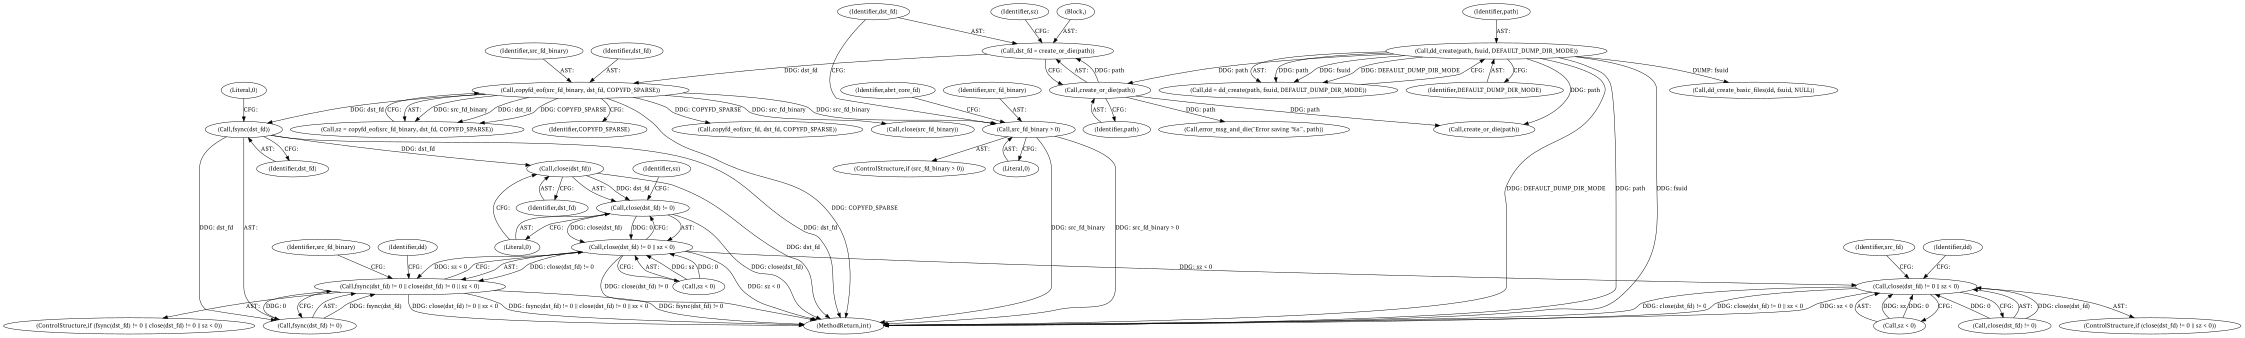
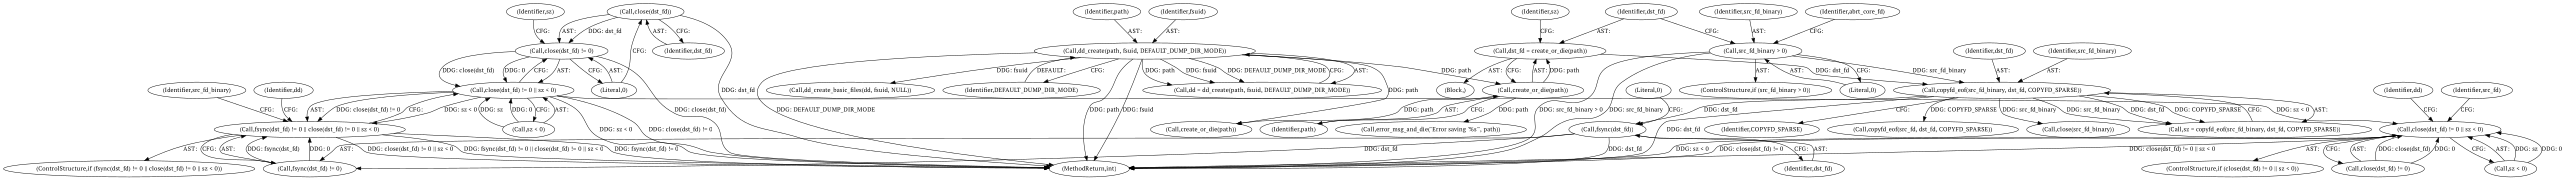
none -> (1183, 12)
(1063, 29) -> (1489, 67)
(1499, 71) -> (1052, 71)
(1711, 71) -> (1012, 71)
(836, 117) -> (1876, 68)
(398, 152) -> none
(865, 208) -> (1684, 130)
